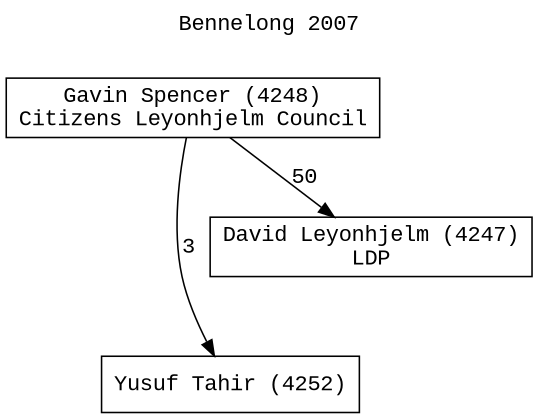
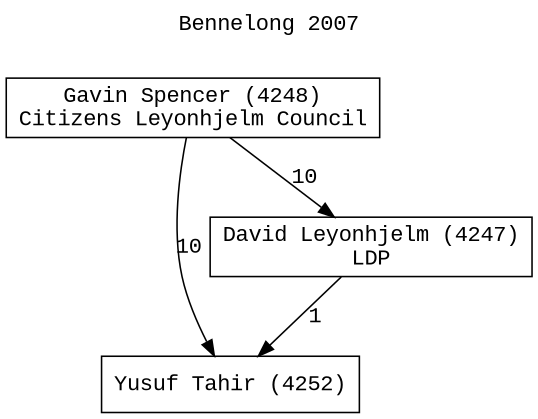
(305, 177) -> (305, 177)
(189, 247) -> (189, 247)
none -> (305, 311)
